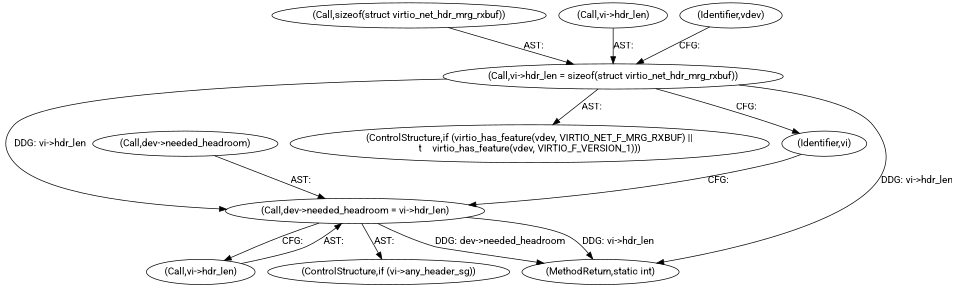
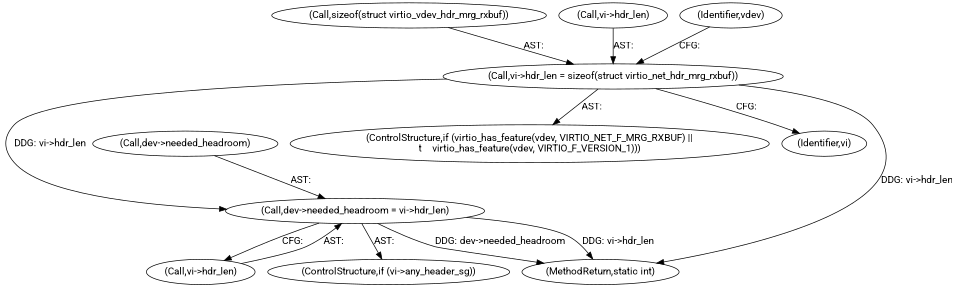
(409, 15) -> (409, 15)
(640, 187) -> none
